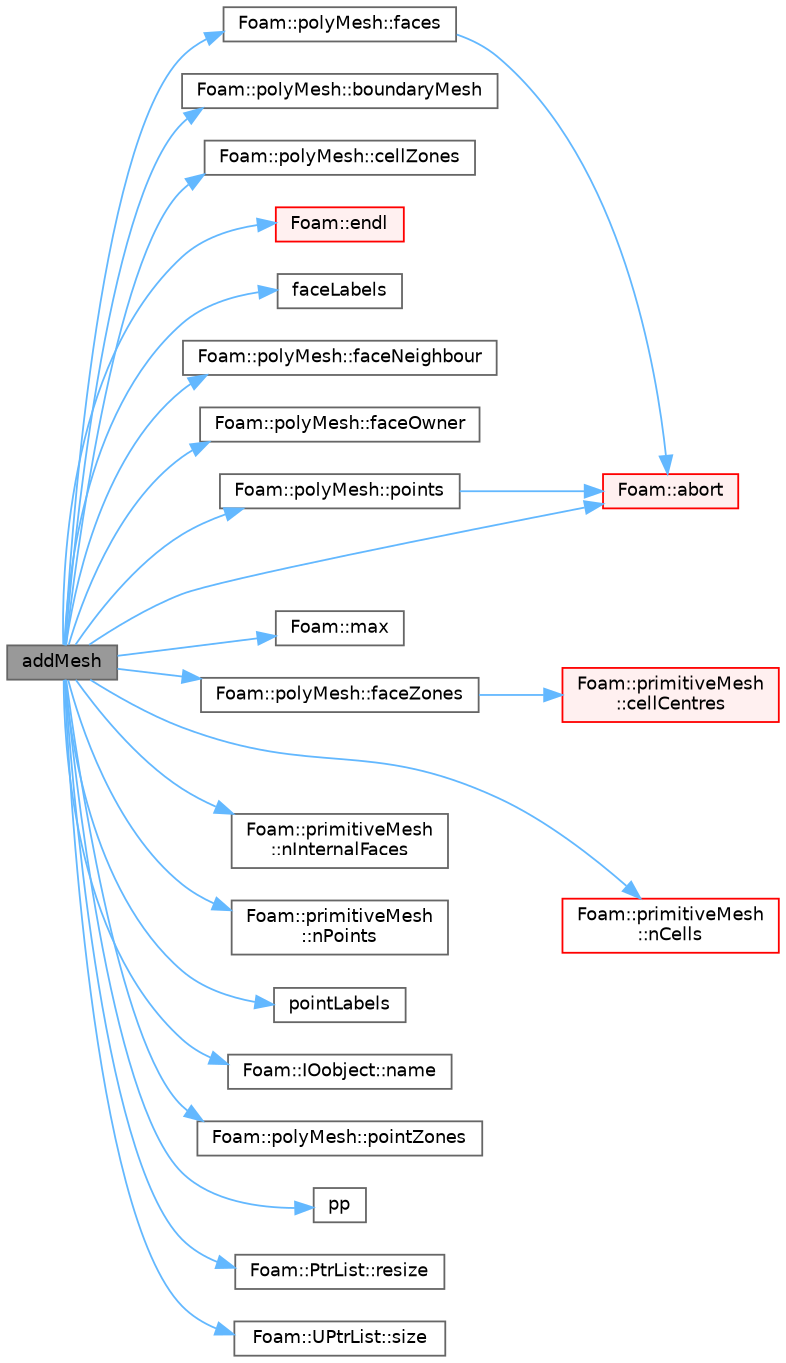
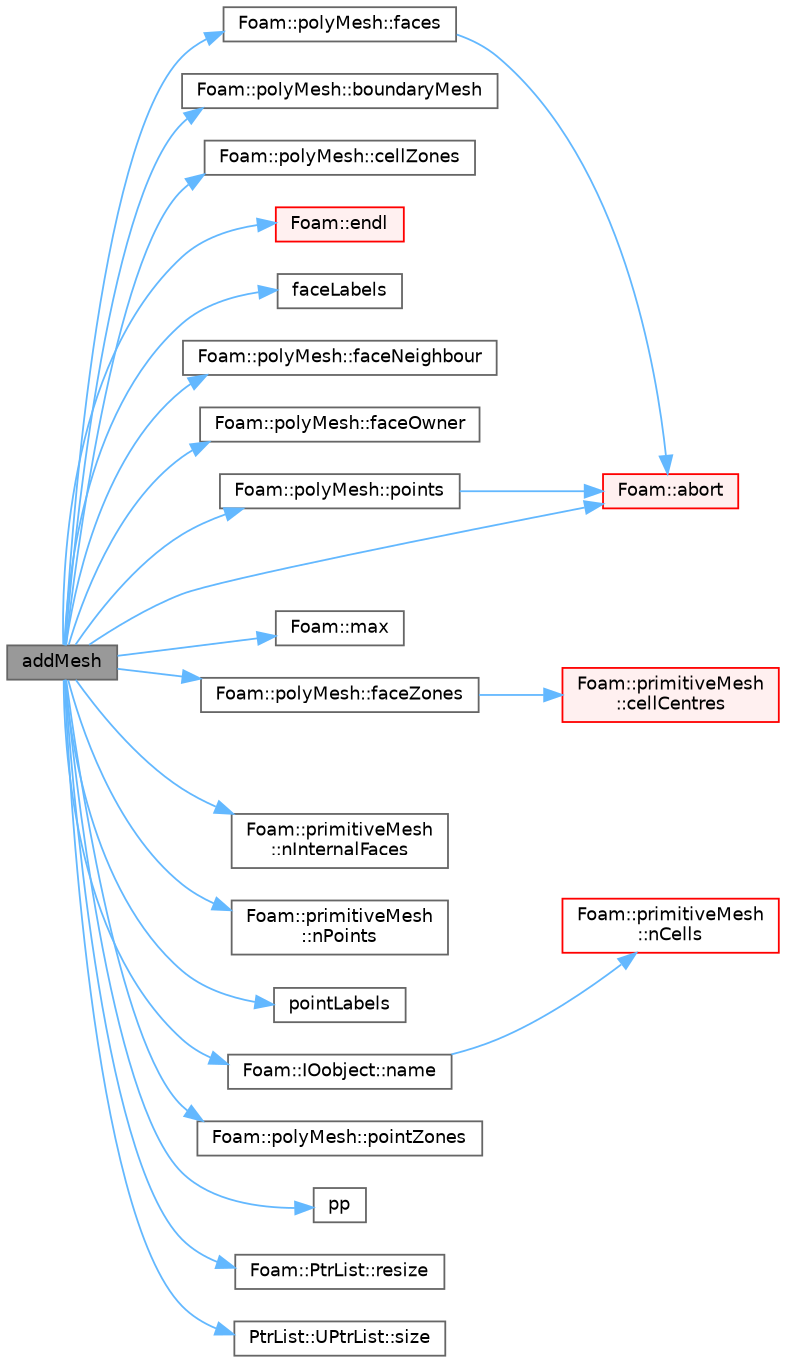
(367, 762) -> (541, 1018)
(340, 1339) -> (340, 1339)
